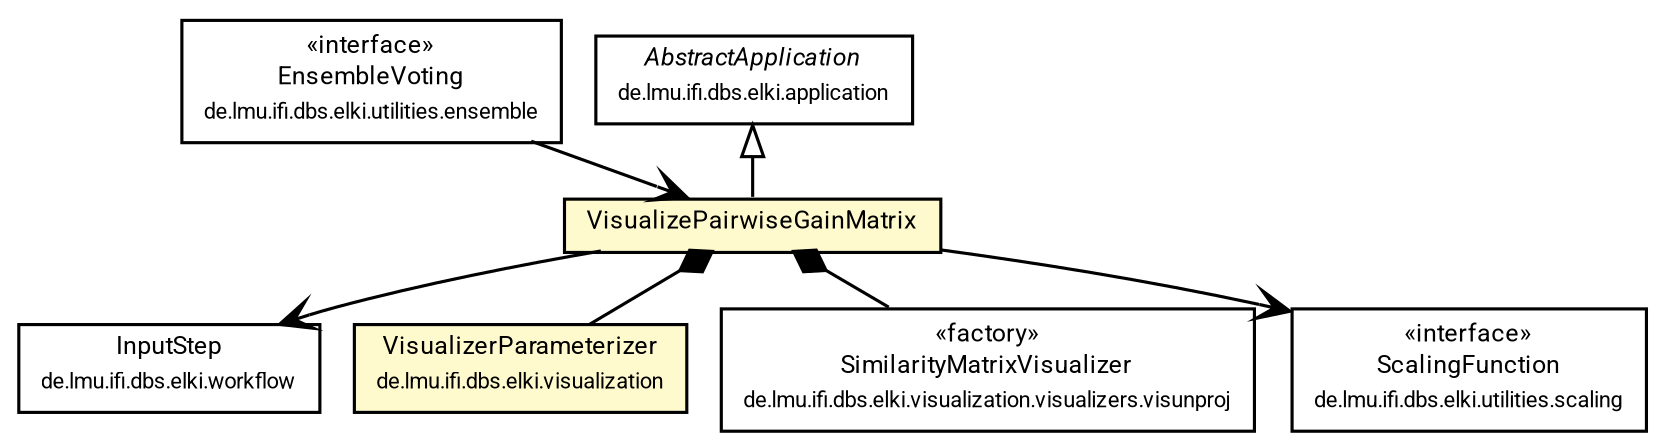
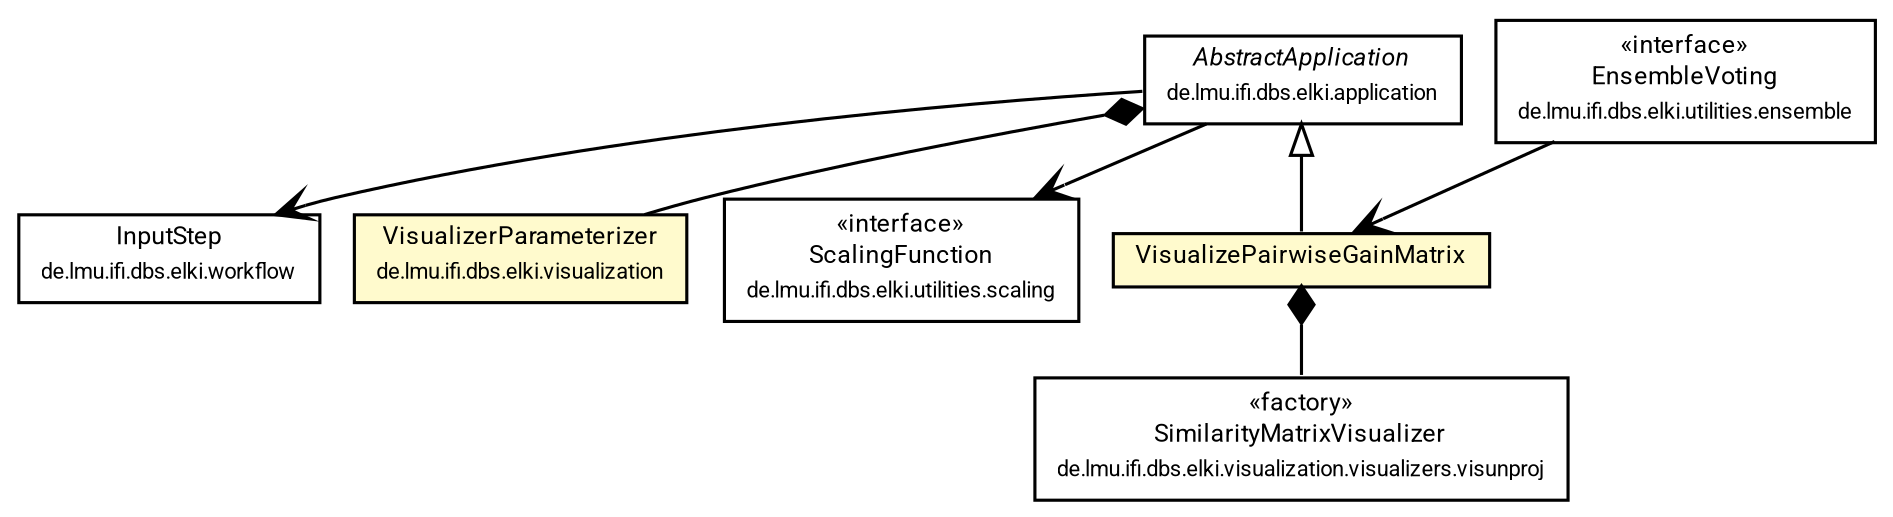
(1101, 274) -> (1136, 154)
(454, 279) -> (722, 131)
(635, 298) -> (873, 159)
